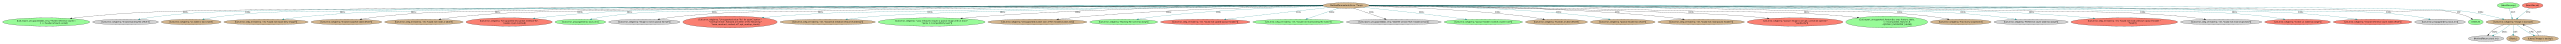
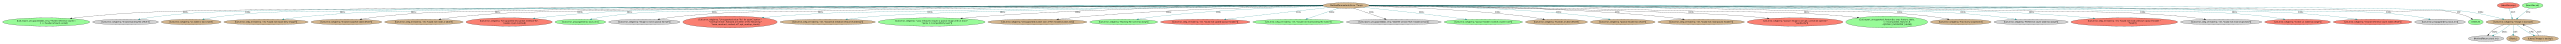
(2508, 5) -> (2508, 5)
(2533, 5) -> (2533, 5)
